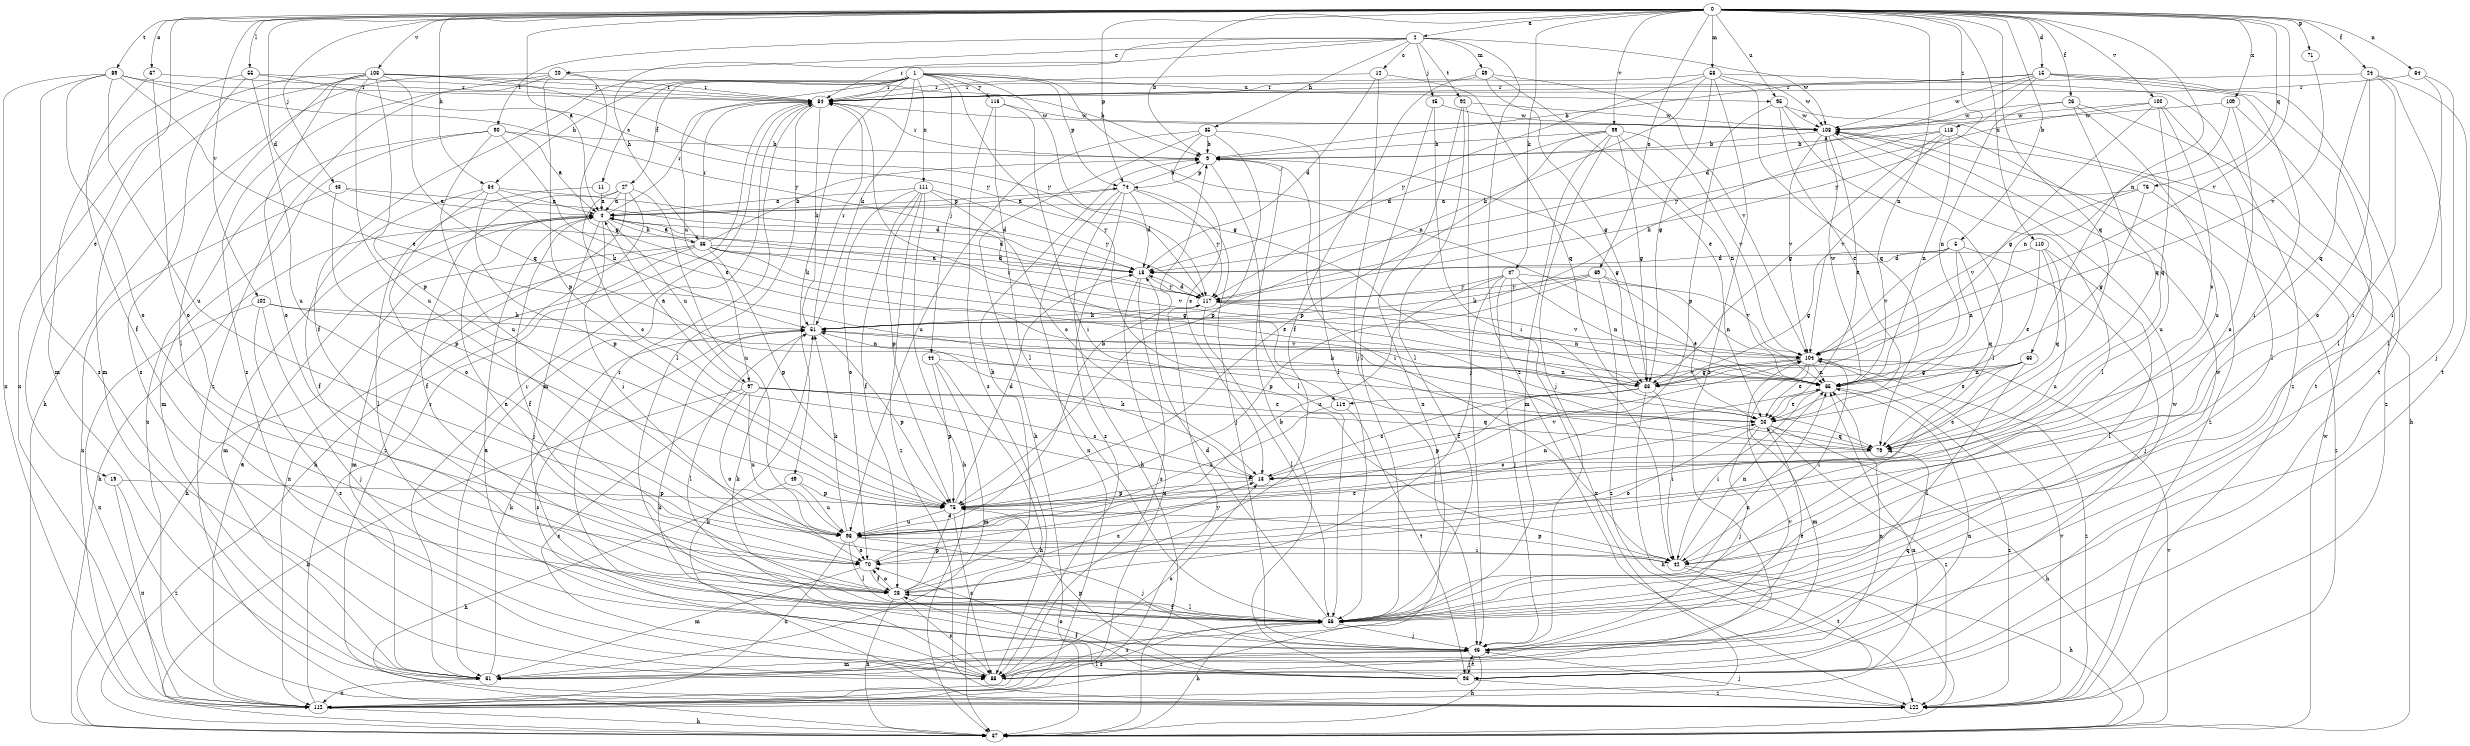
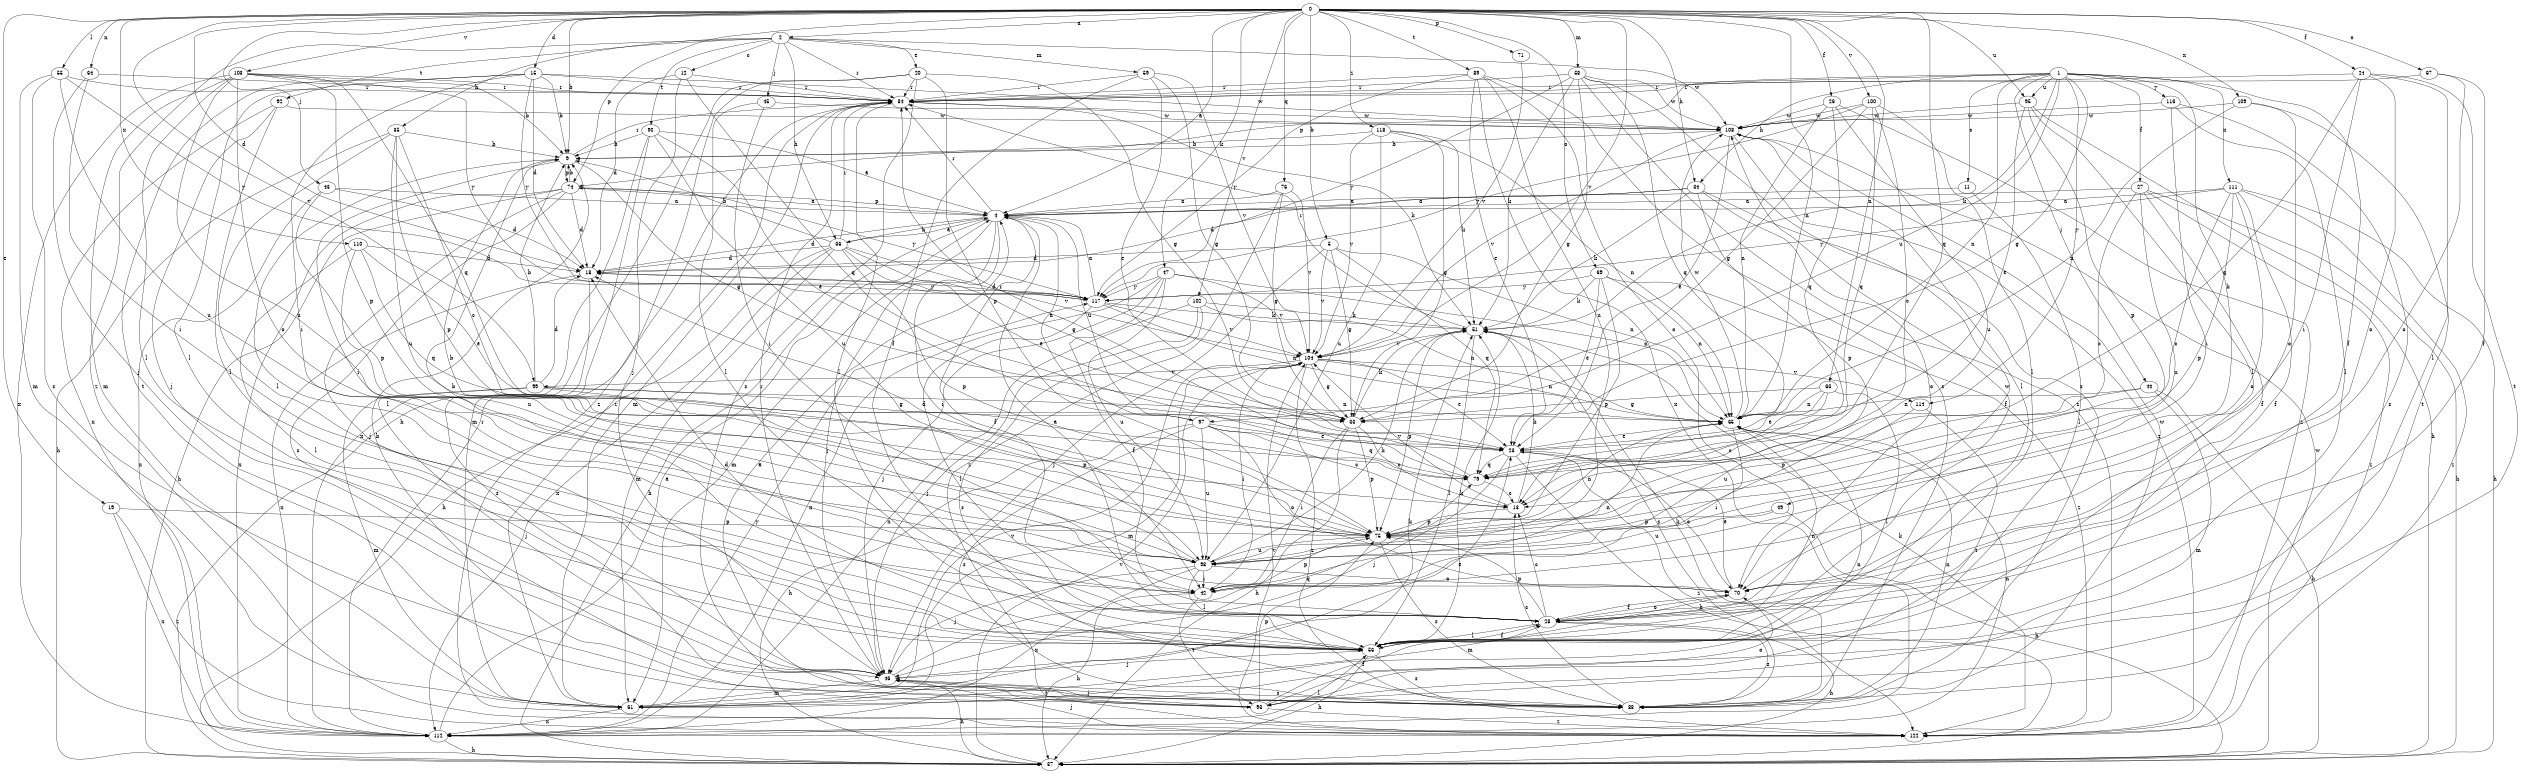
(1727, 230) -> (924, 378)
(2007, 530) -> none
